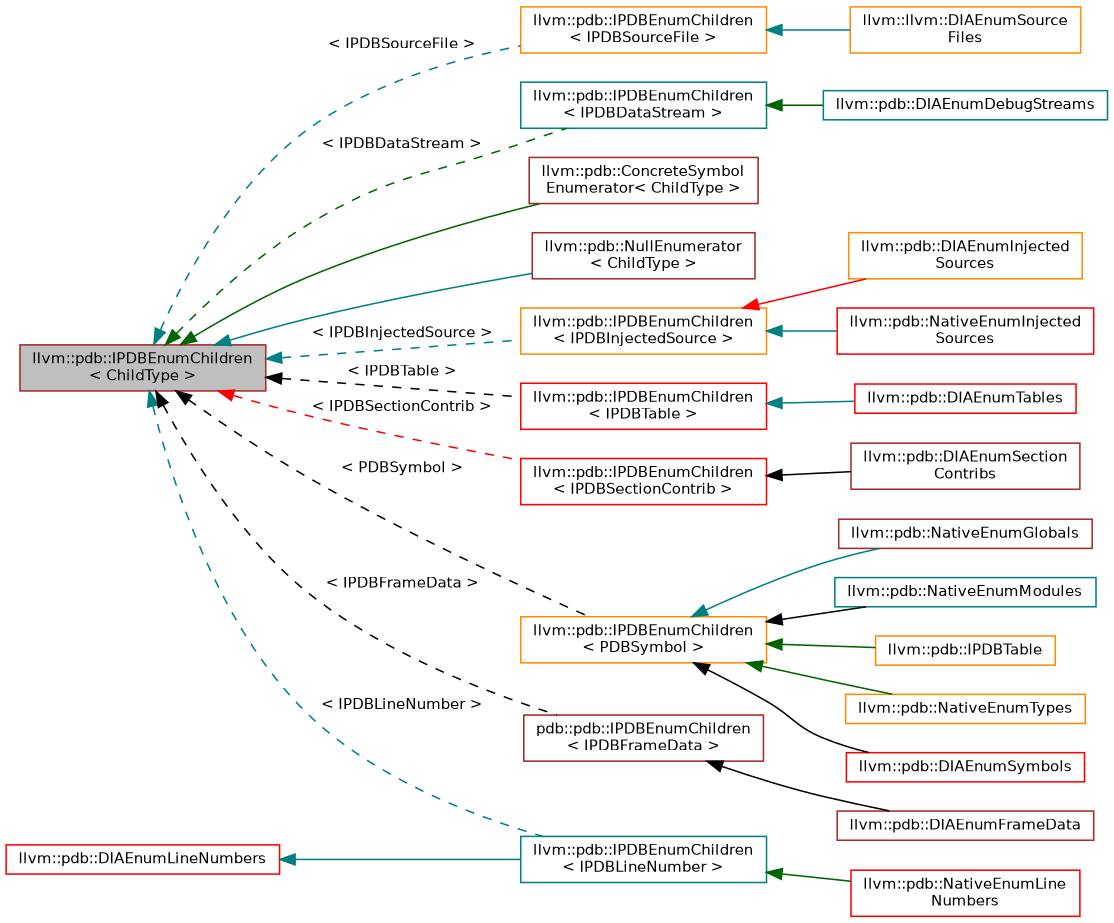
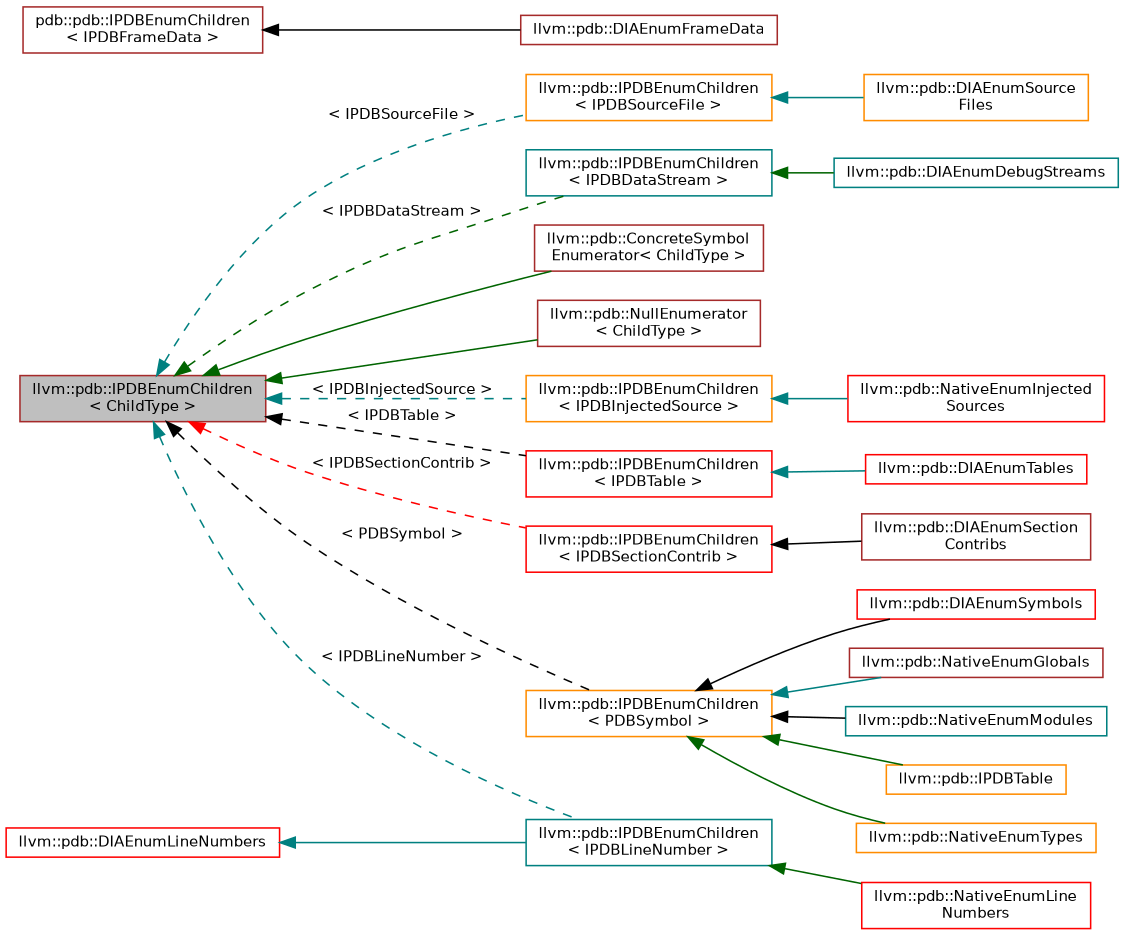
(965, 30) -> (976, 98)
(965, 256) -> none
(380, 302) -> (410, 359)
(324, 605) -> none
